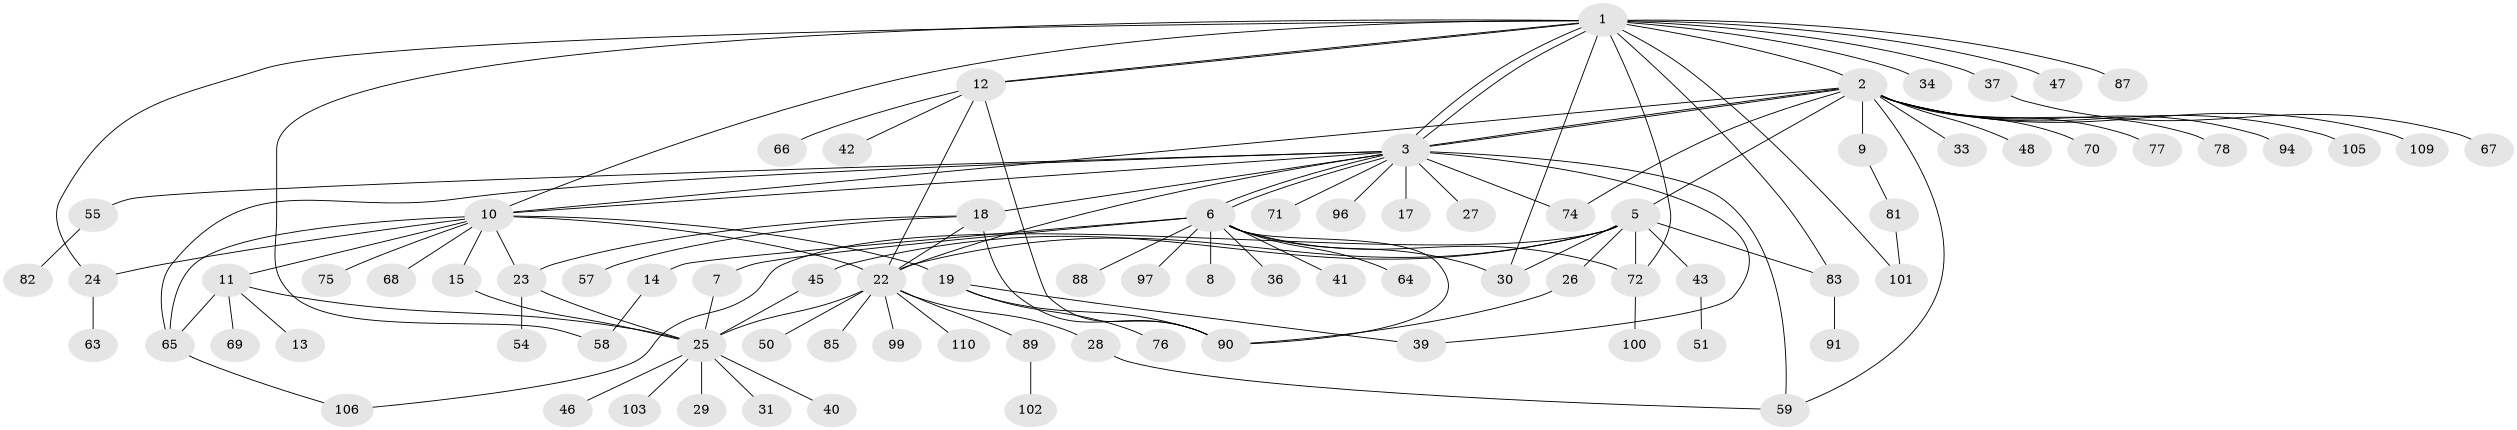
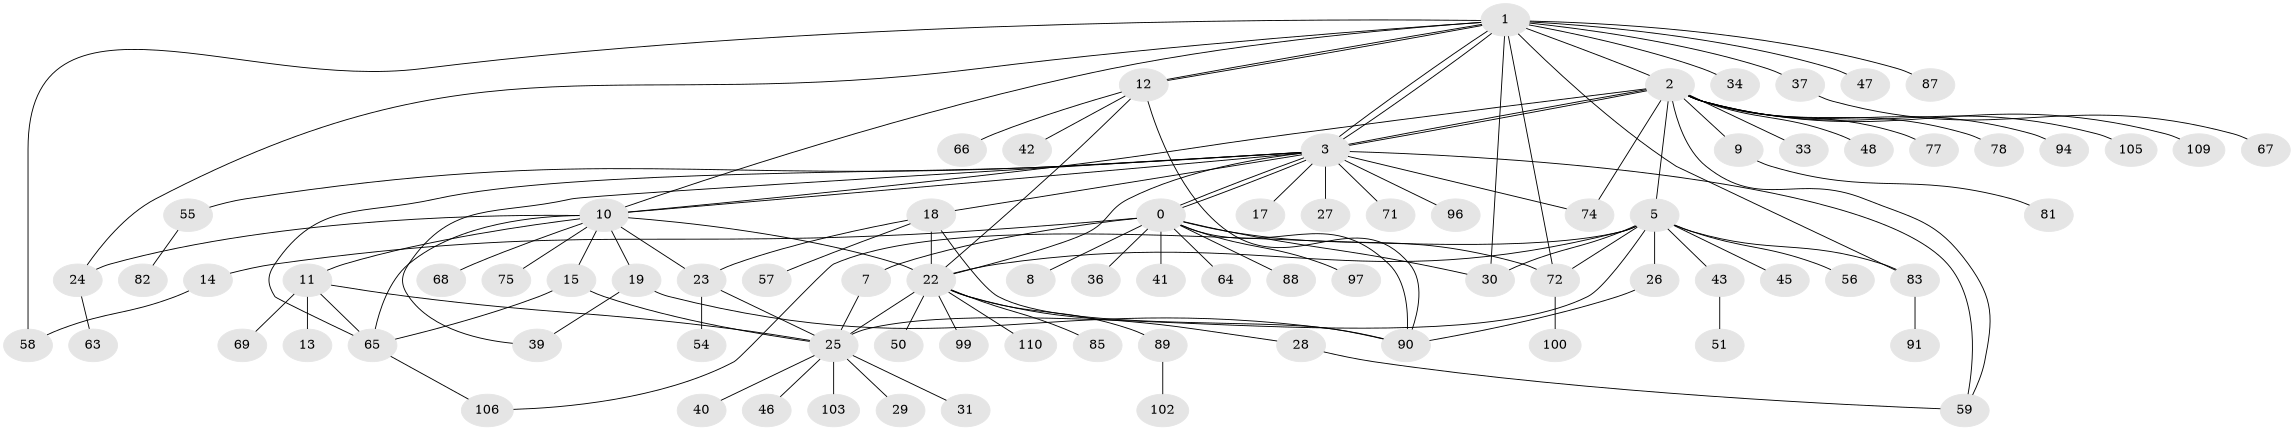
(2092, 150) -> none
(1211, 215) -> (1161, 215)
none -> (1850, 280)
(1901, 280) -> none
(759, 313) -> (1368, 328)
none -> (475, 318)
(1161, 345) -> none
